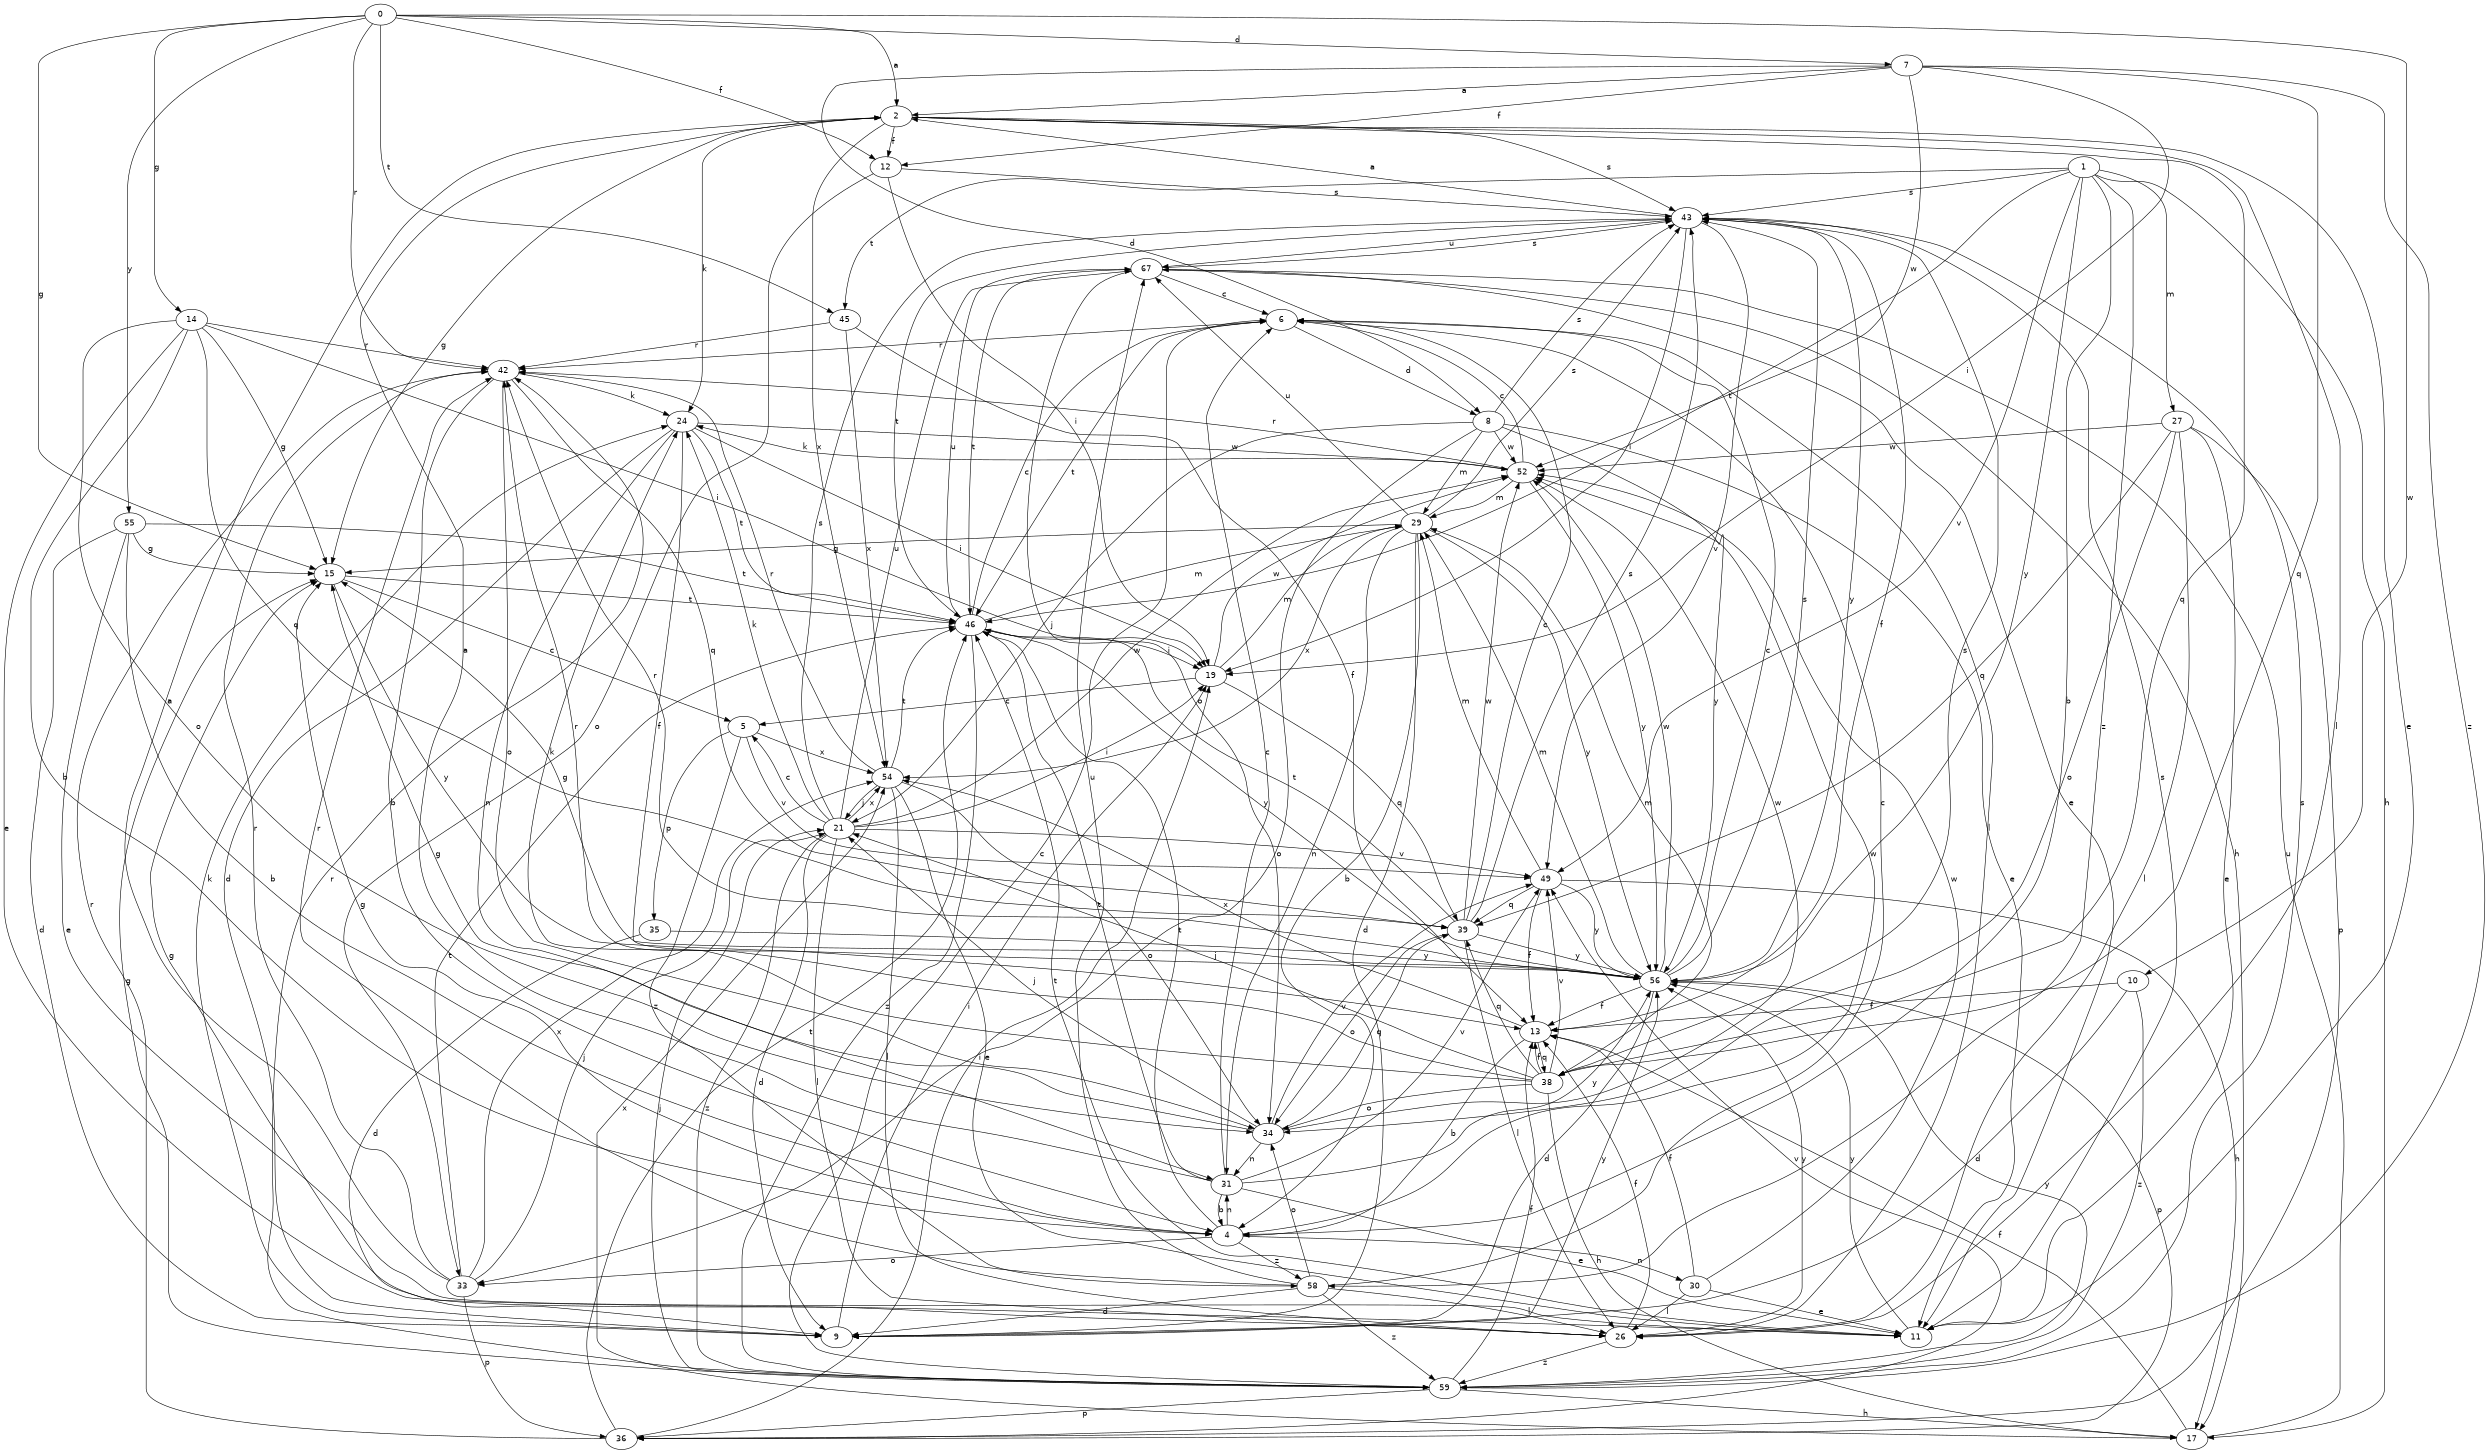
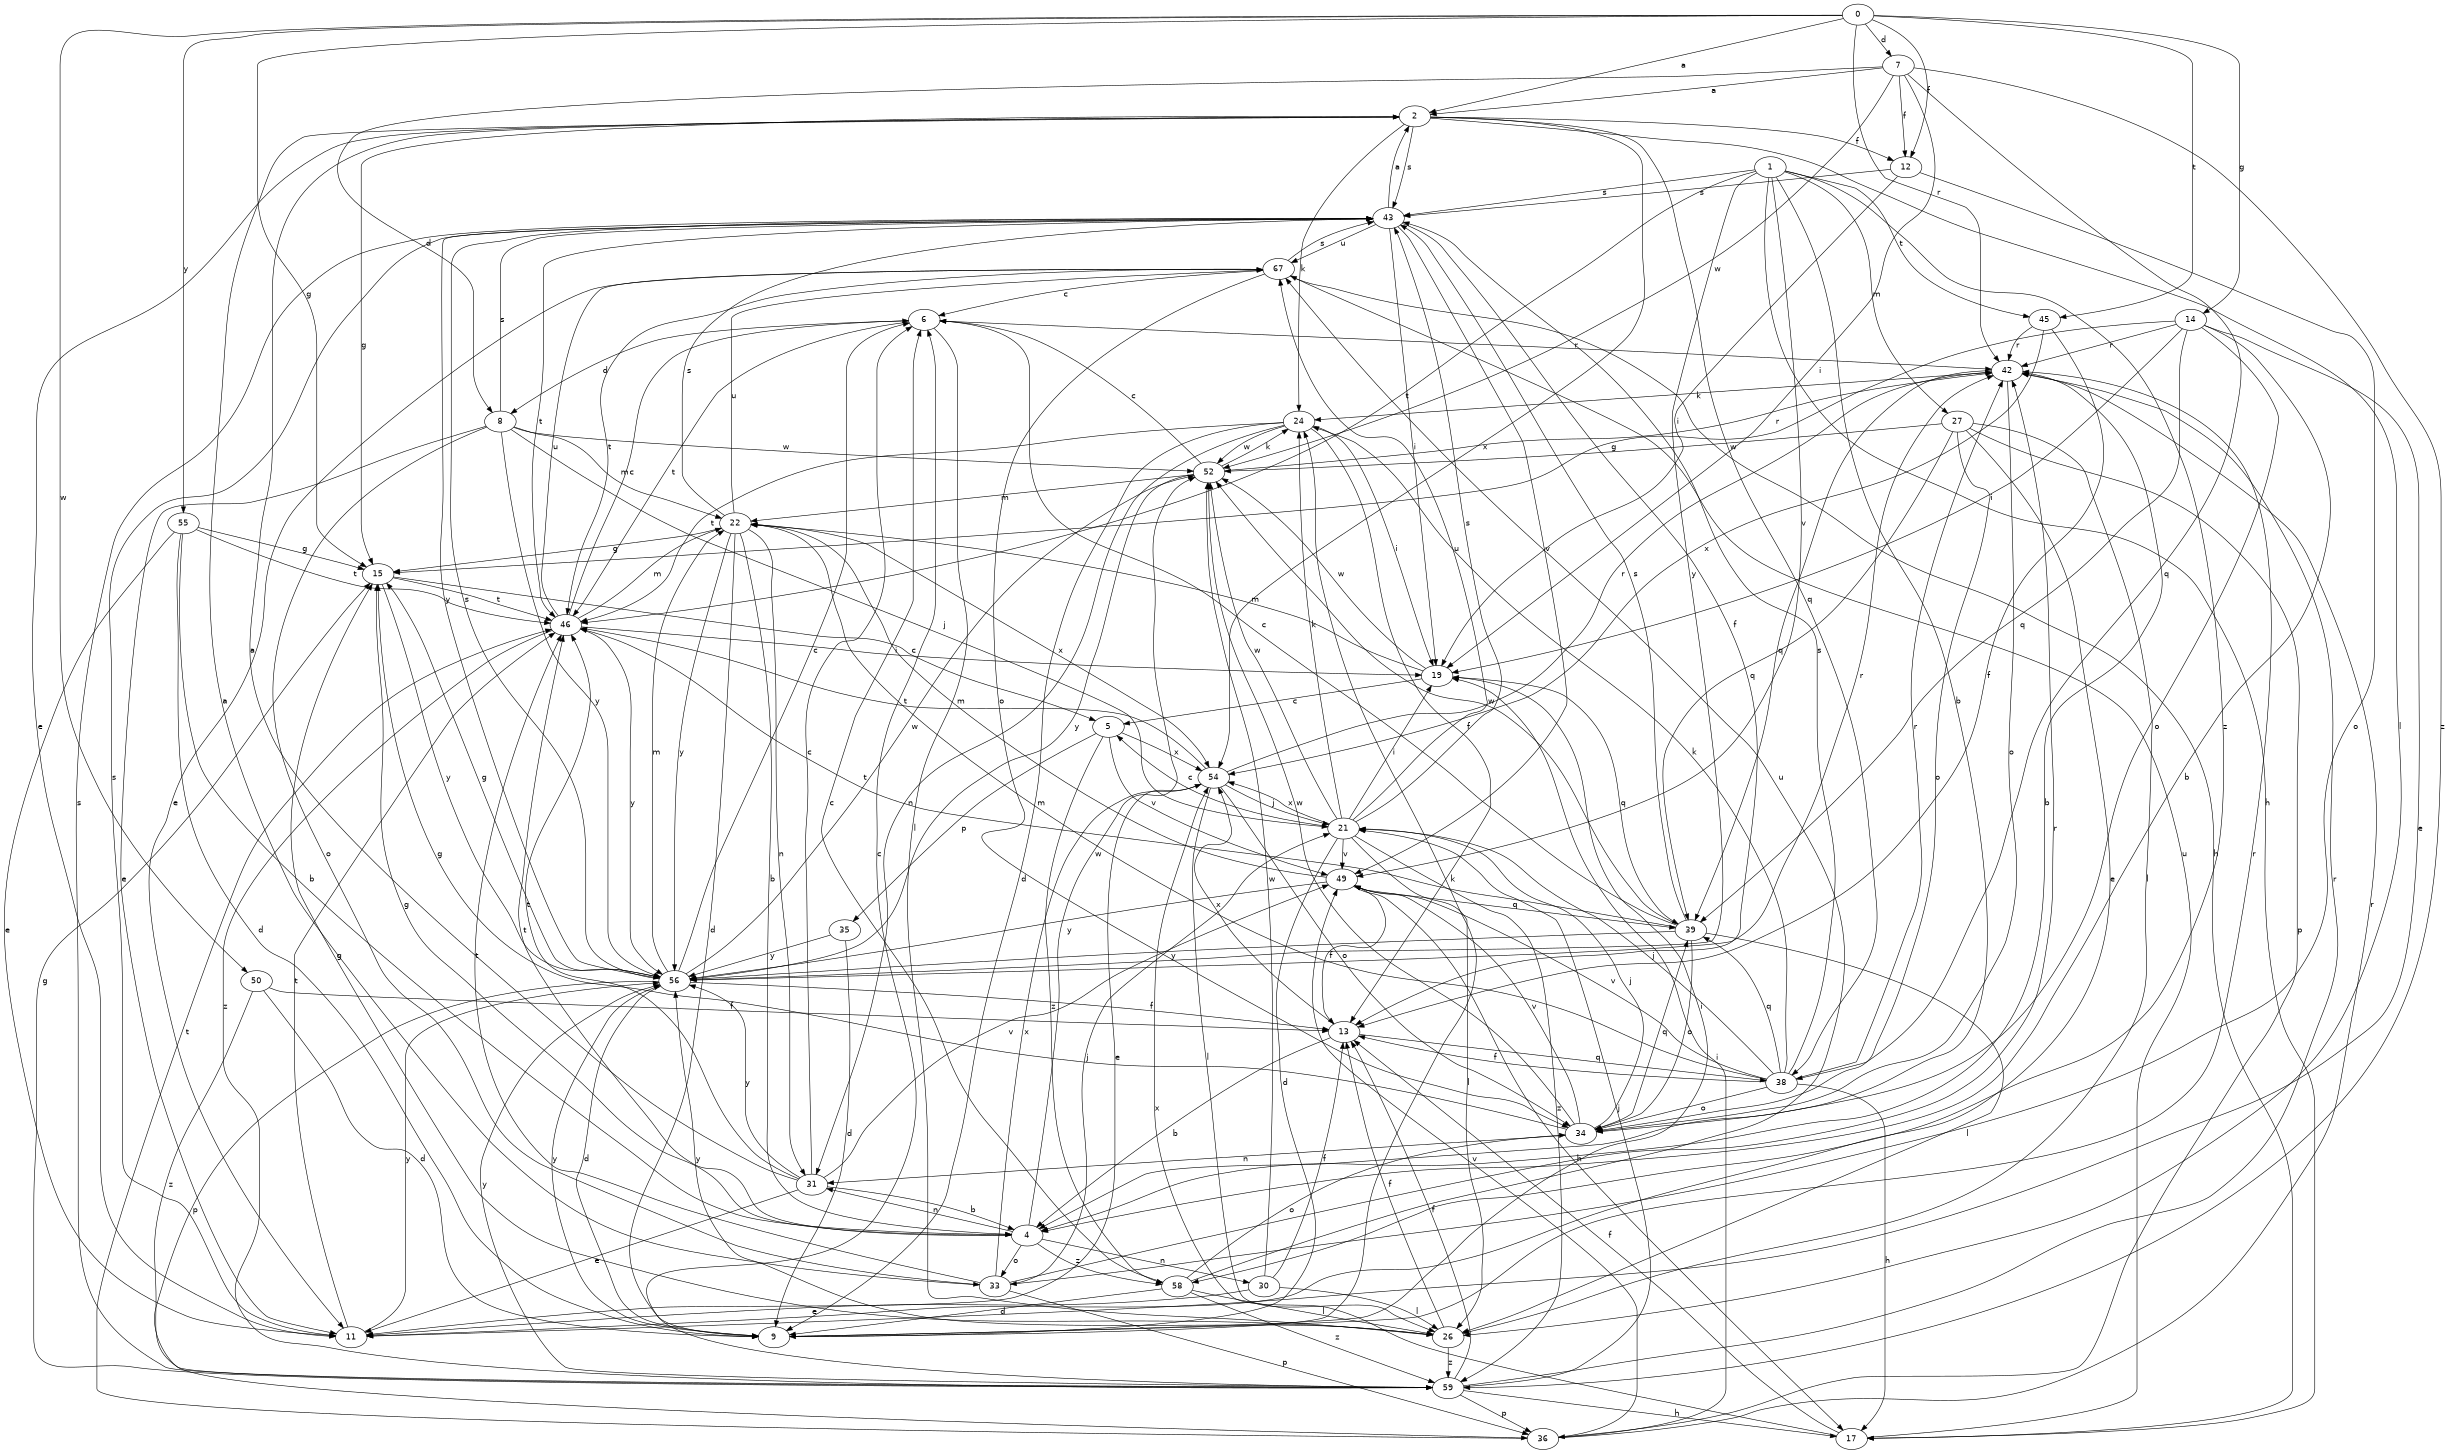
(1417, 523) -> (735, 523)
(2133, 981) -> (257, 981)
(497, 1078) -> (1925, 1175)
